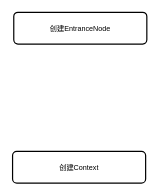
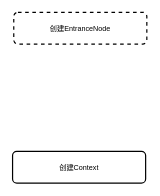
(80, 28) -> (80, 28)
